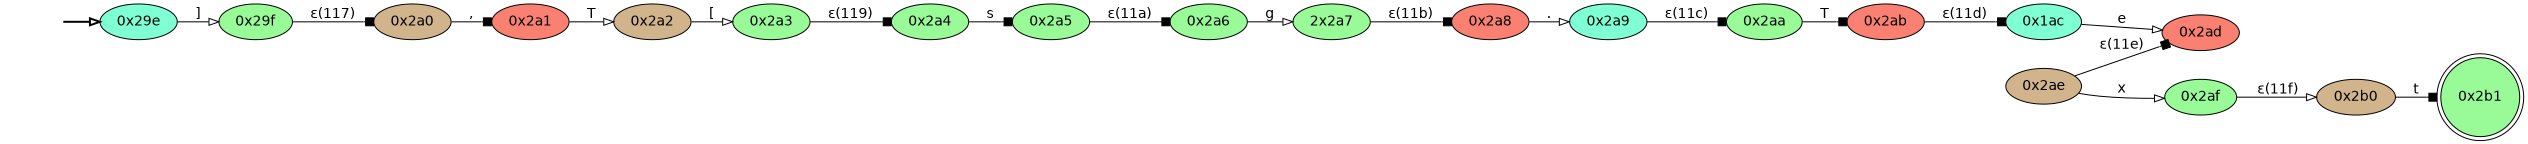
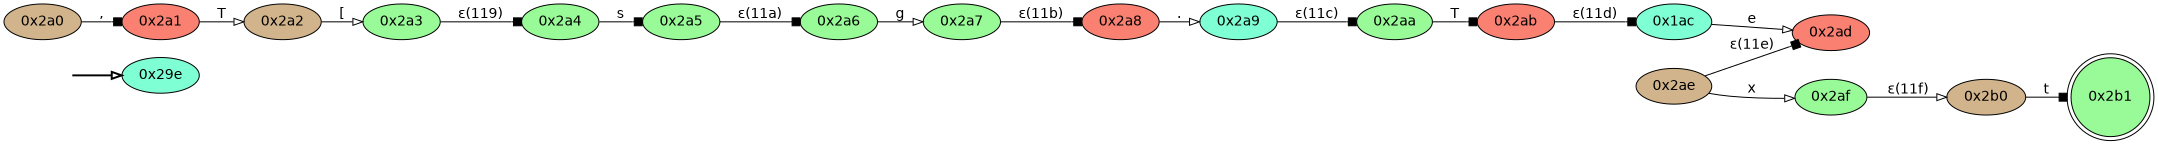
(256, 22) -> none
(1332, 22) -> (962, 22)
